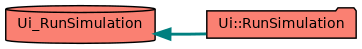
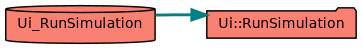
(188, 34) -> (174, 15)
